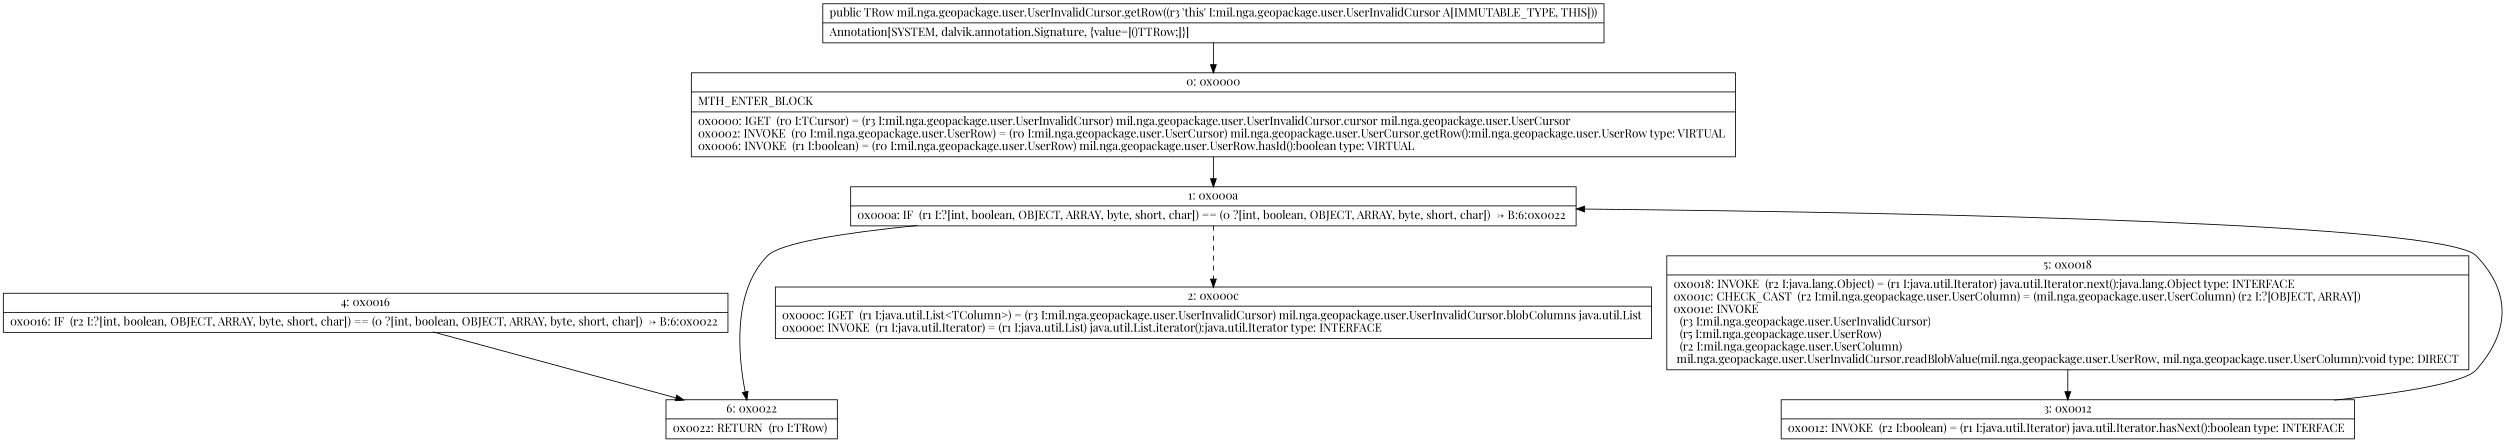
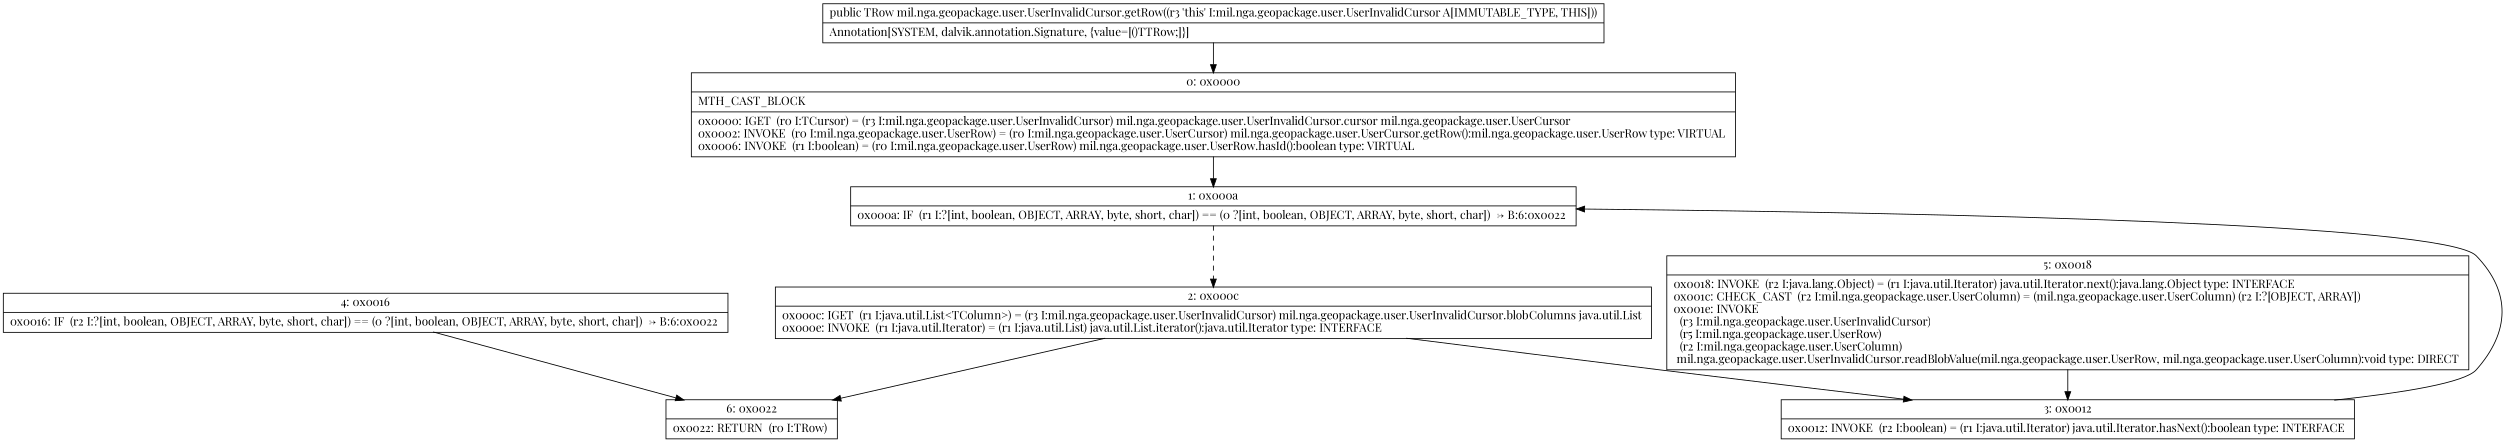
(756, 101) -> (752, 101)
(772, 253) -> (973, 368)
none -> (1655, 369)
